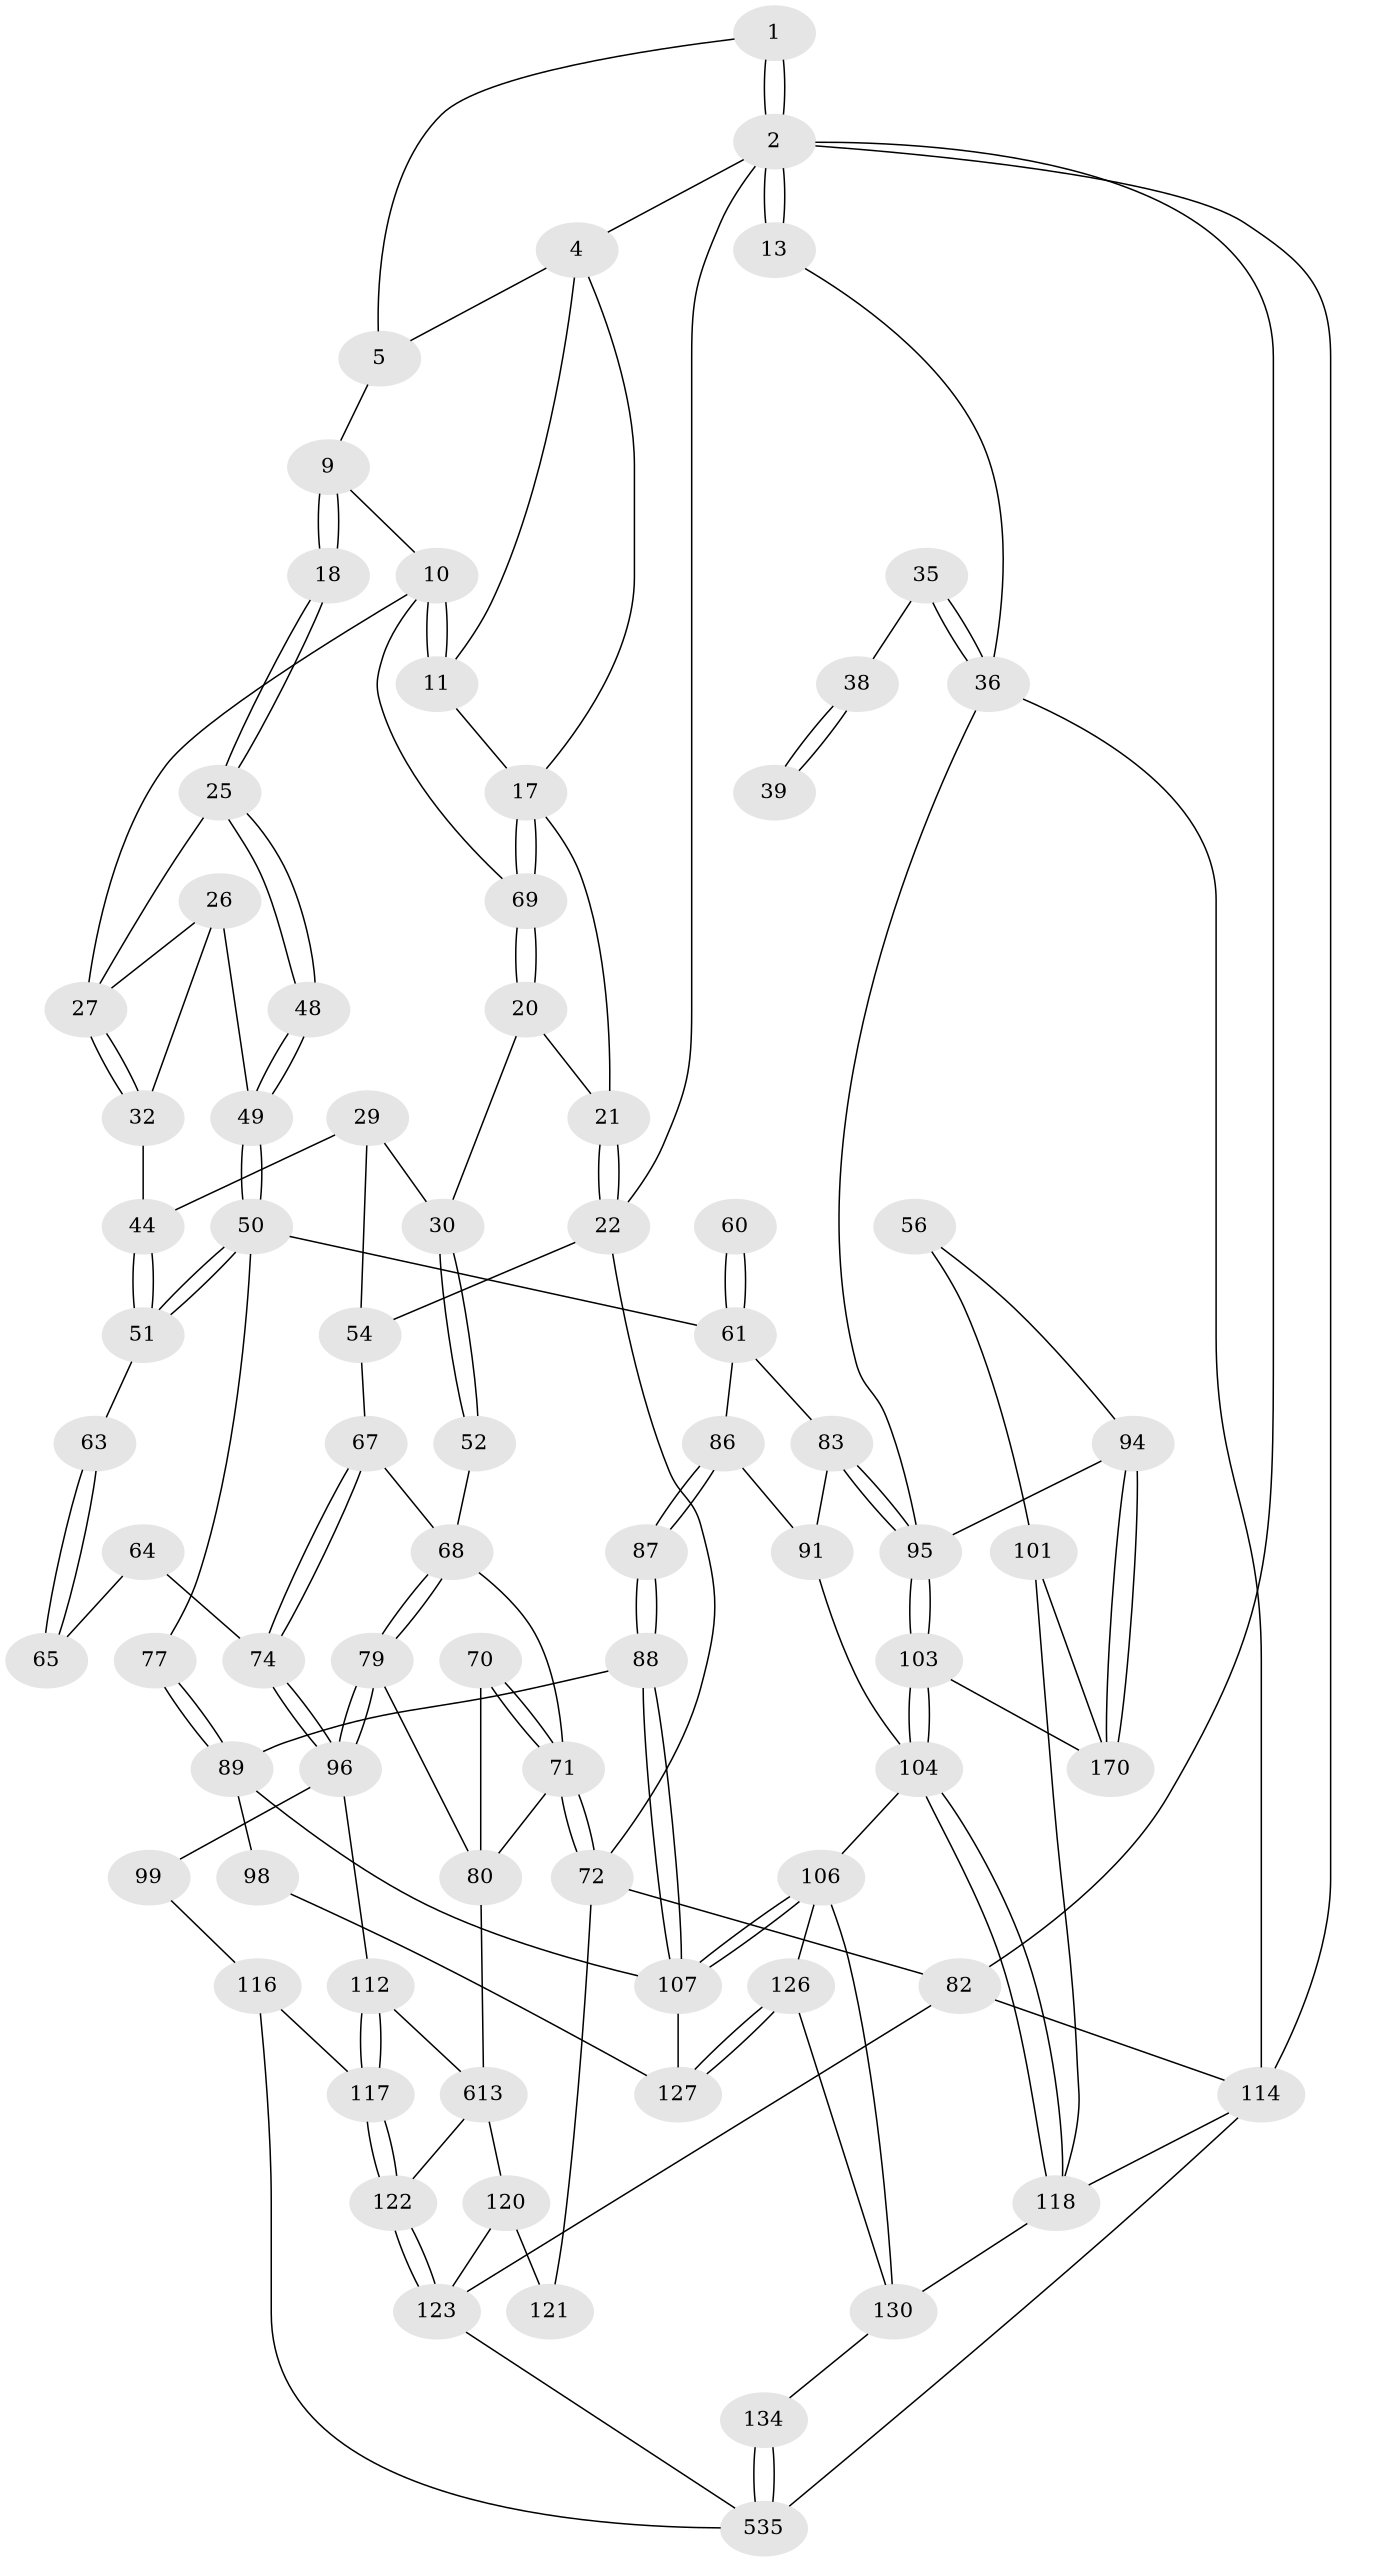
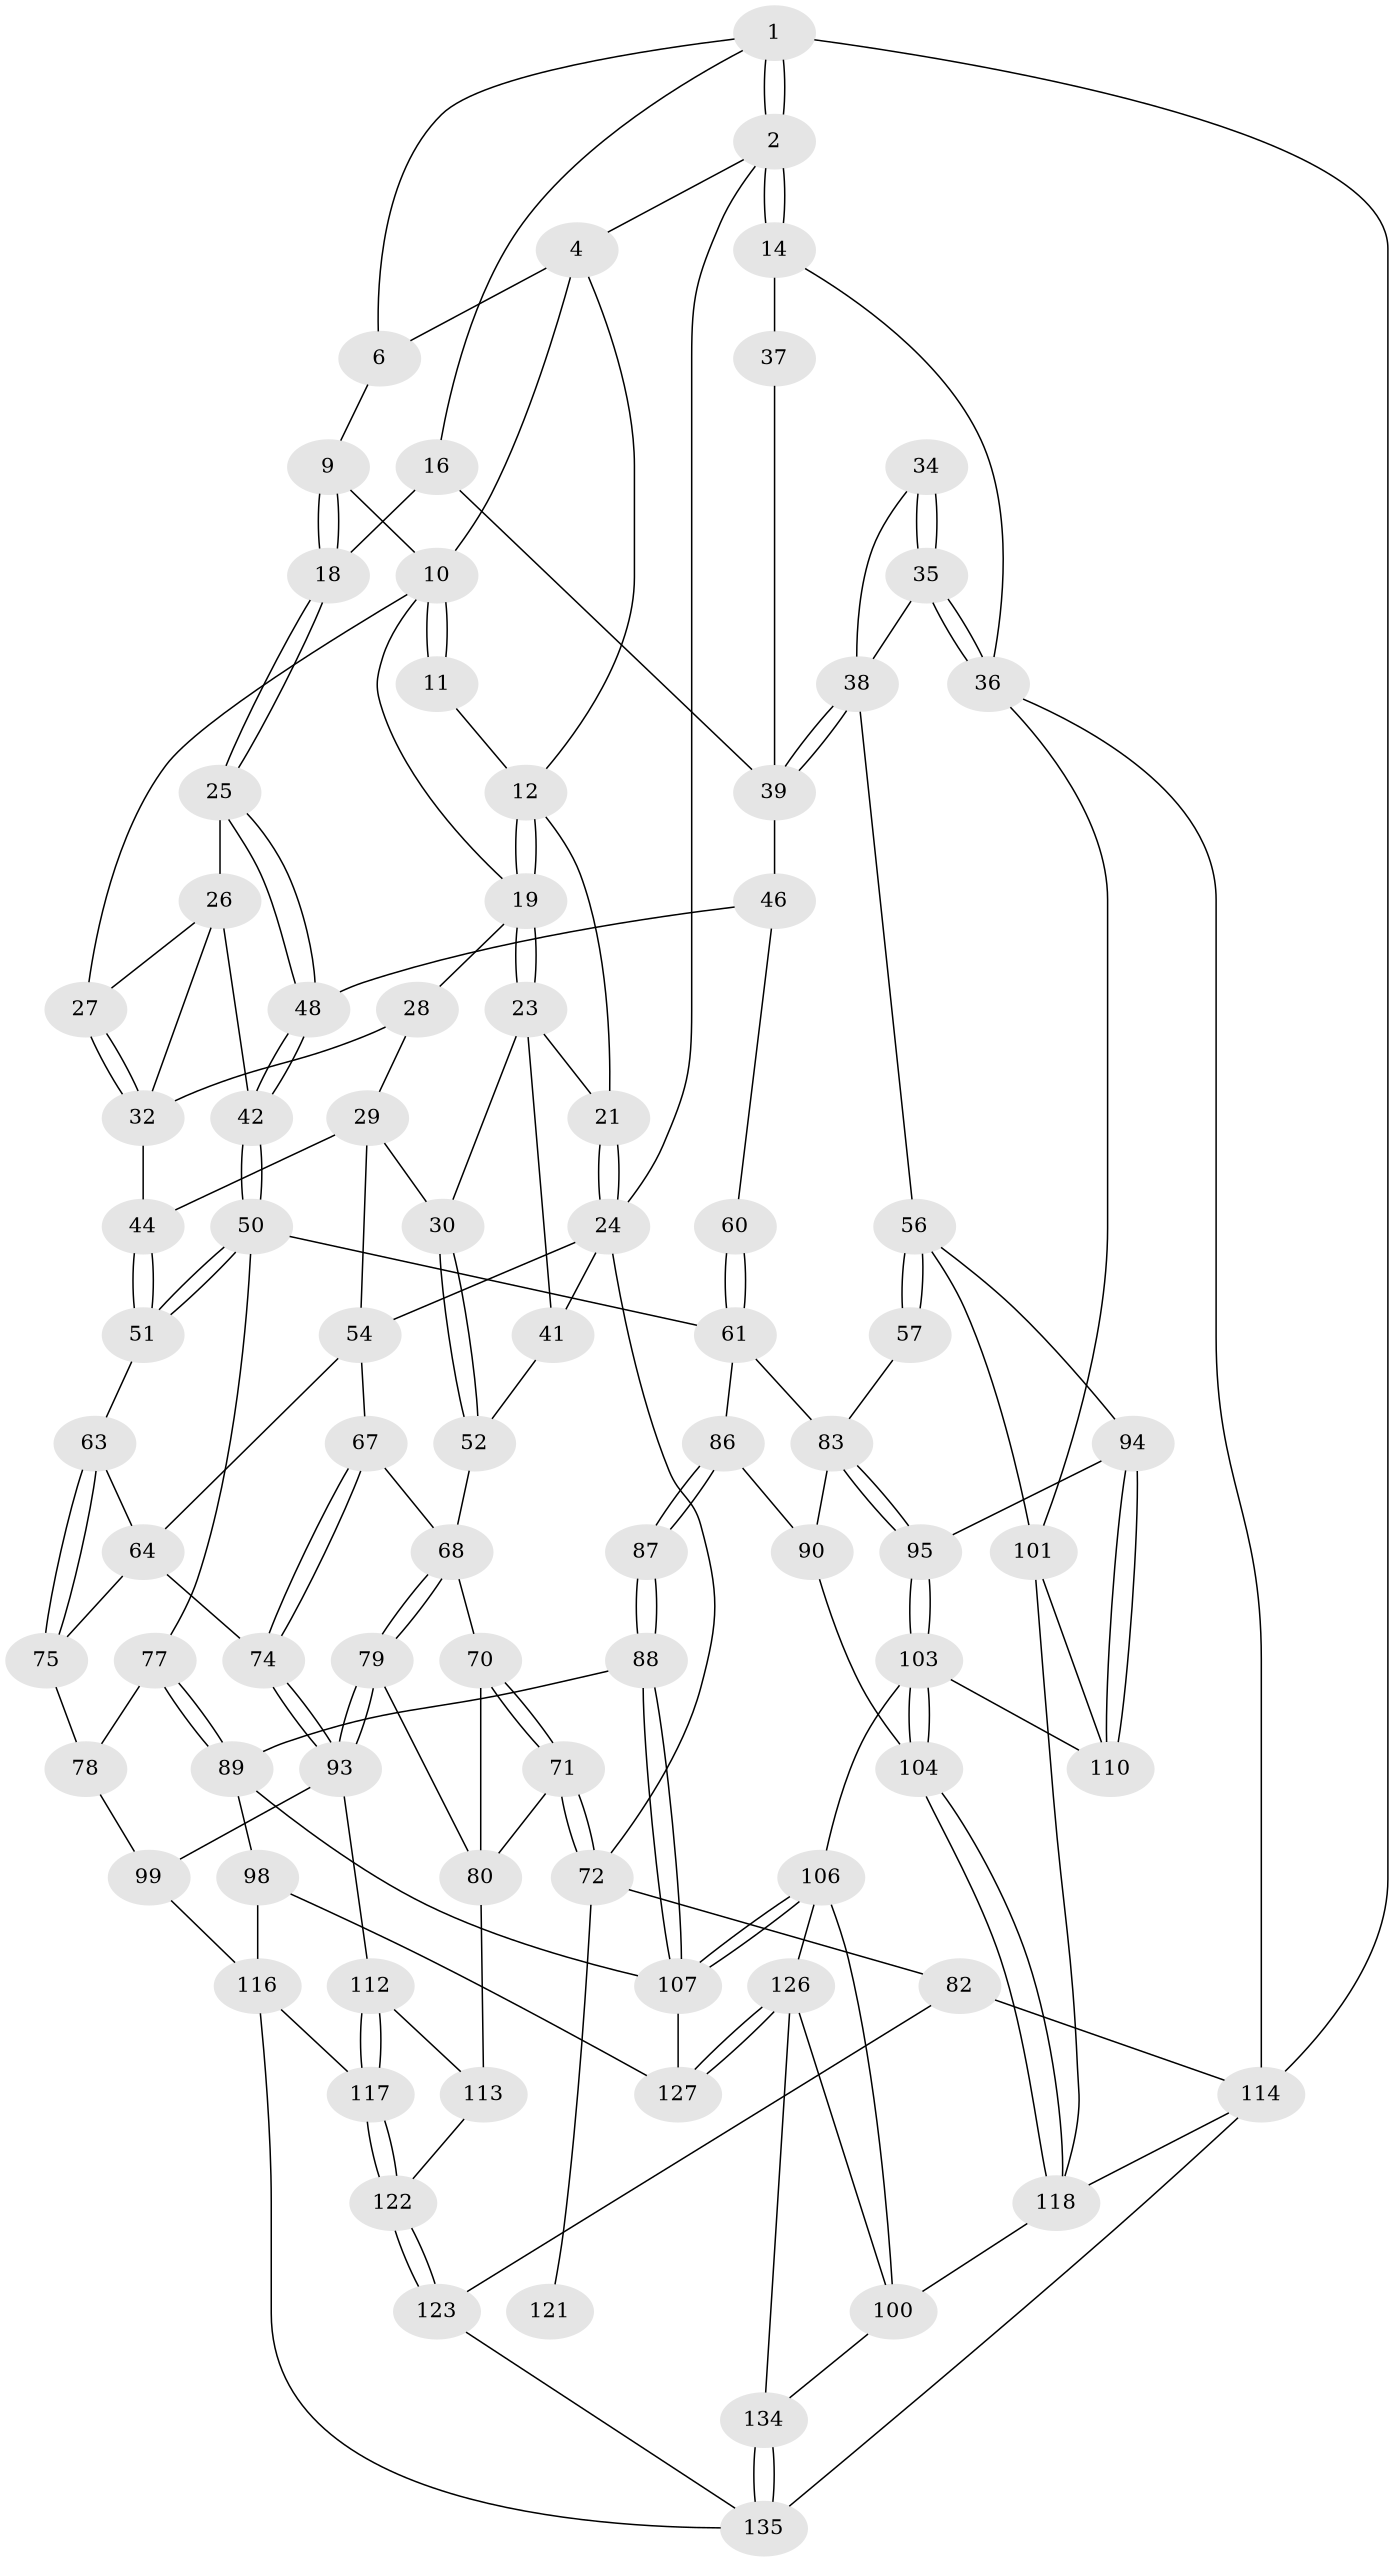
(775, 250) -> (775, 250)
(380, 359) -> (380, 359)
none -> (775, 359)
none -> (437, 467)
none -> (927, 467)
(537, 476) -> (524, 419)
(526, 793) -> (526, 793)
(150, 899) -> (220, 847)
(526, 901) -> (526, 901)
none -> (775, 901)
(1331, 914) -> (1388, 859)
(1273, 934) -> none
none -> (886, 956)
none -> (417, 1010)
(526, 1010) -> (526, 1010)
(848, 1114) -> (1108, 1107)
(252, 1118) -> (252, 1118)
(609, 1227) -> (609, 1227)
none -> (553, 1335)
none -> (910, 1335)
none -> (252, 1444)
none -> (119, 1498)
(812, 1552) -> (812, 1552)
(541, 1647) -> (466, 1607)
(47, 1661) -> (47, 1661)
none -> (86, 1769)
(341, 1769) -> (341, 1769)
(1111, 1769) -> (1111, 1769)
(870, 1823) -> (853, 1763)
none -> (258, 1932)
(484, 2095) -> (484, 2095)
(506, 2203) -> none
none -> (778, 2203)
(894, 2312) -> (894, 2312)
(764, 2529) -> (764, 2529)
